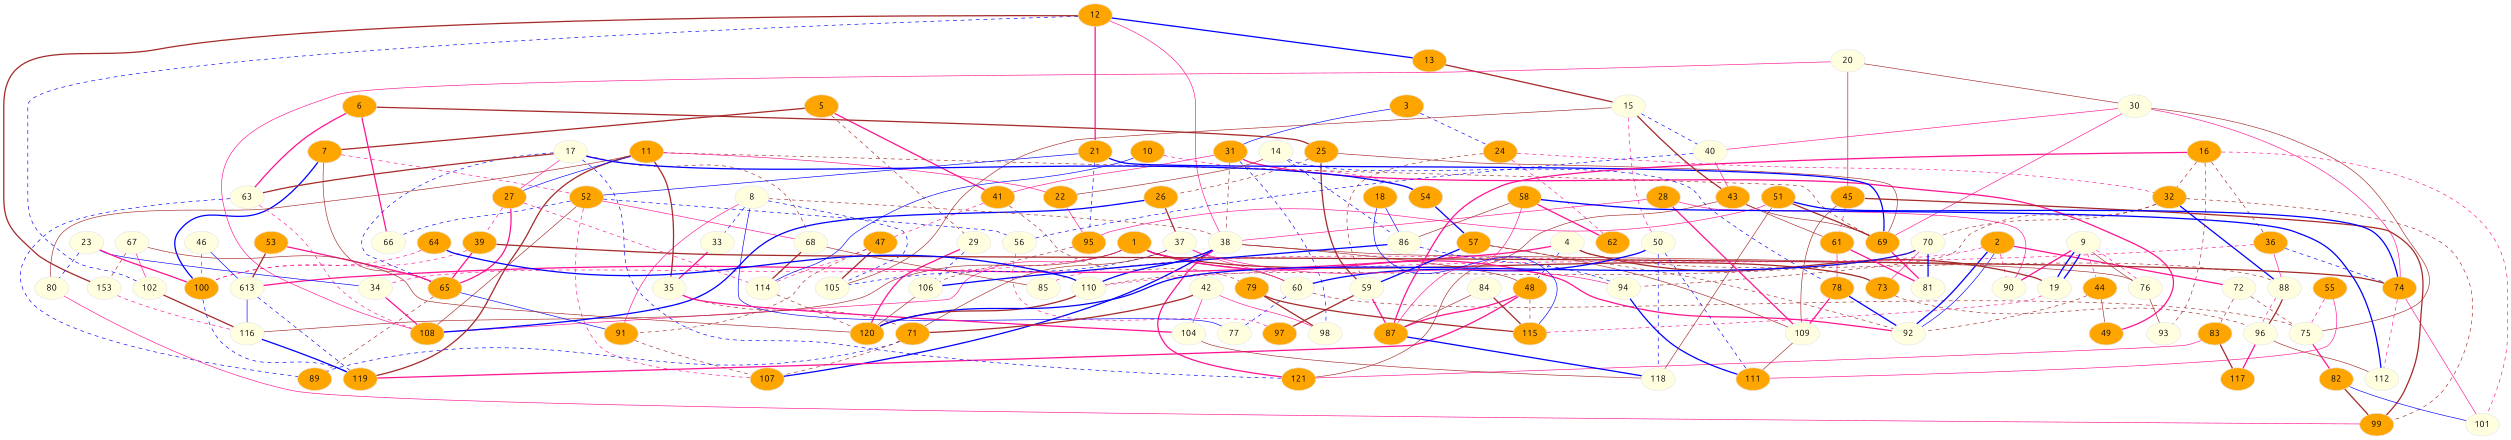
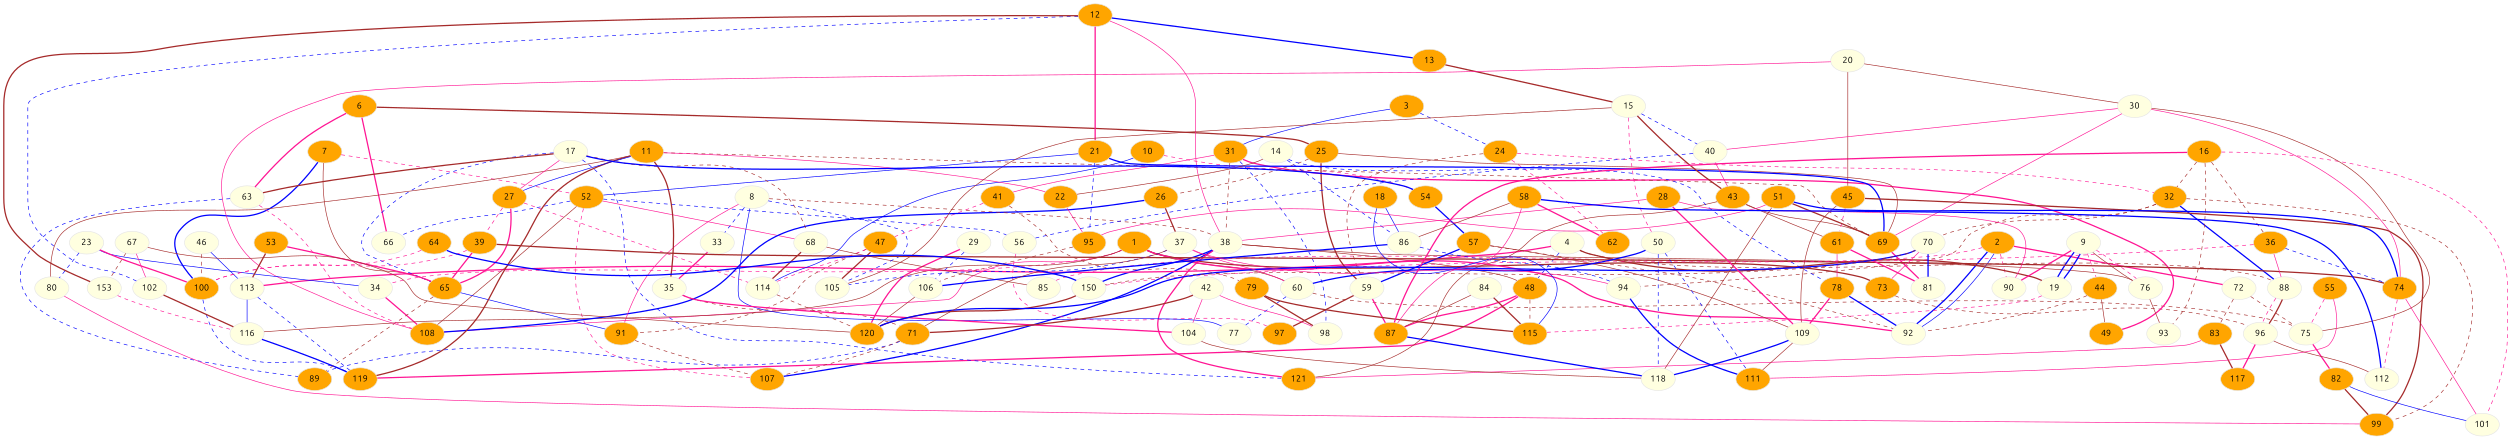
(822, 106) -> none
(247, 288) -> (247, 288)
(1089, 288) -> (1089, 288)
none -> (1732, 359)
